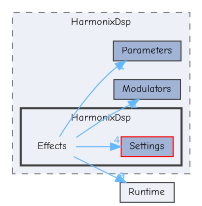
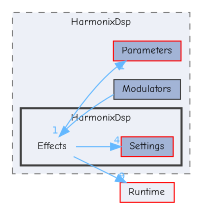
(147, 51) -> (147, 51)
(102, 120) -> (83, 115)
(147, 192) -> (147, 192)
